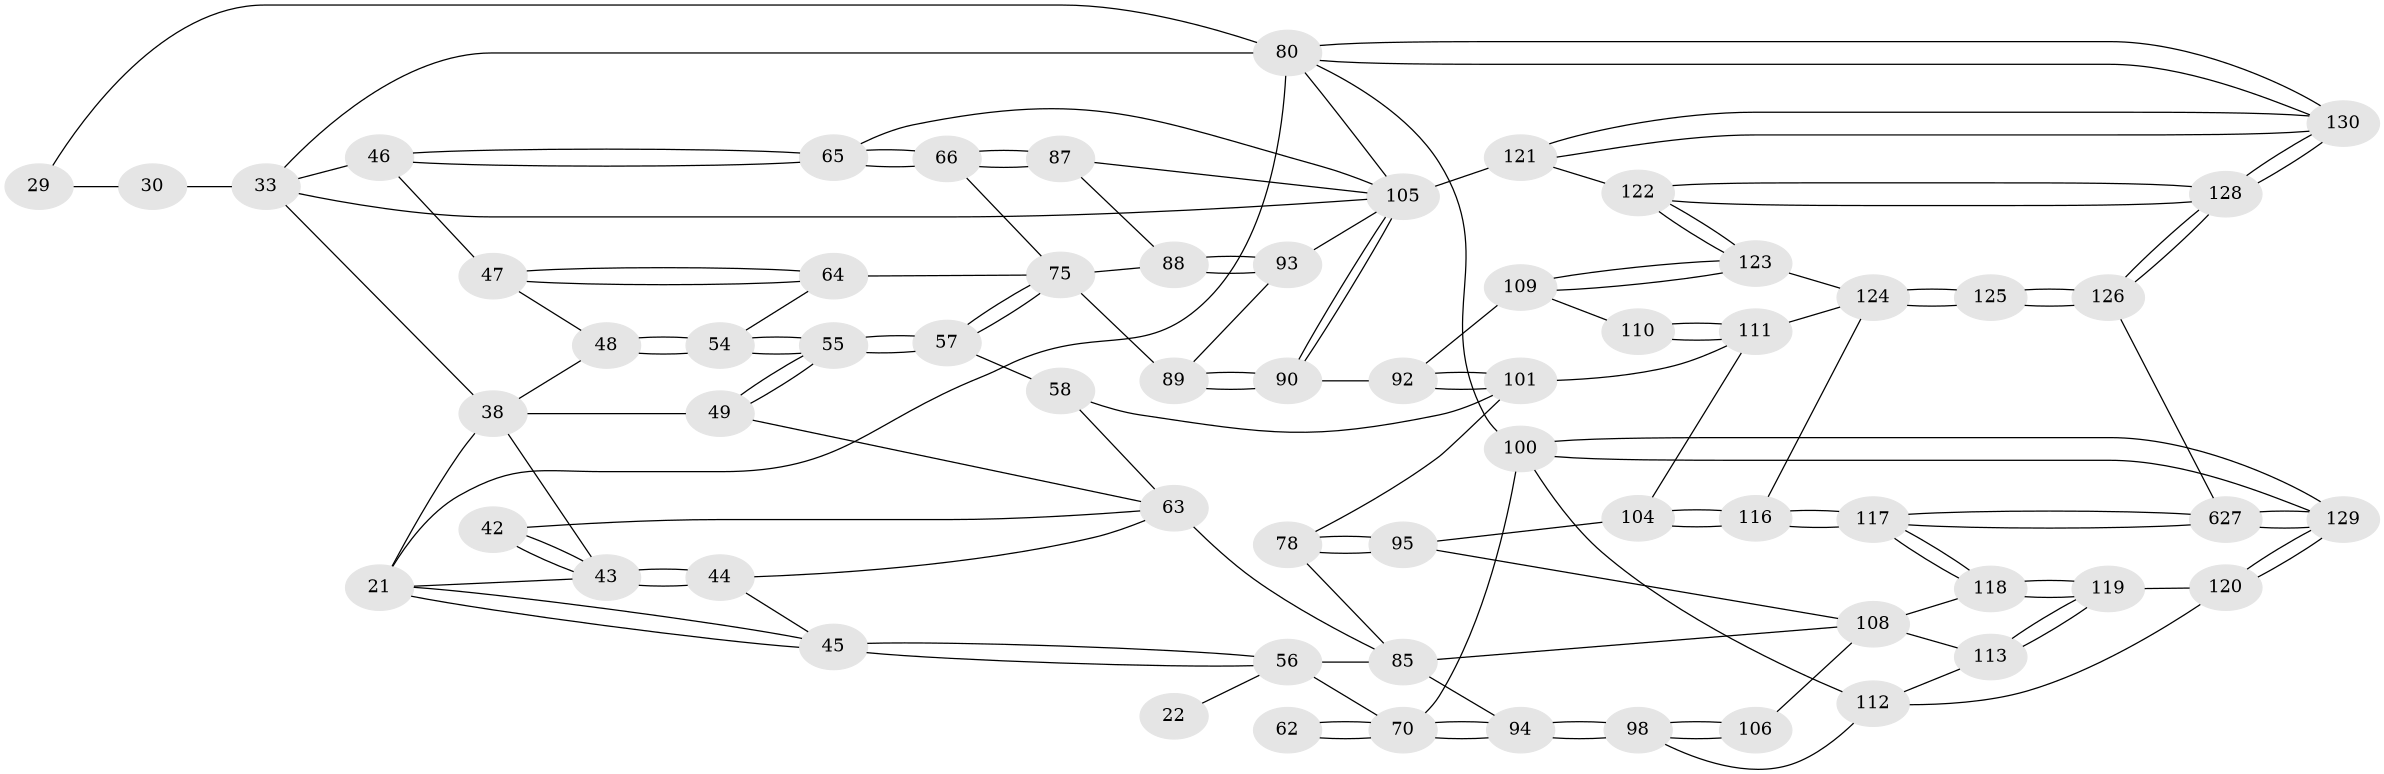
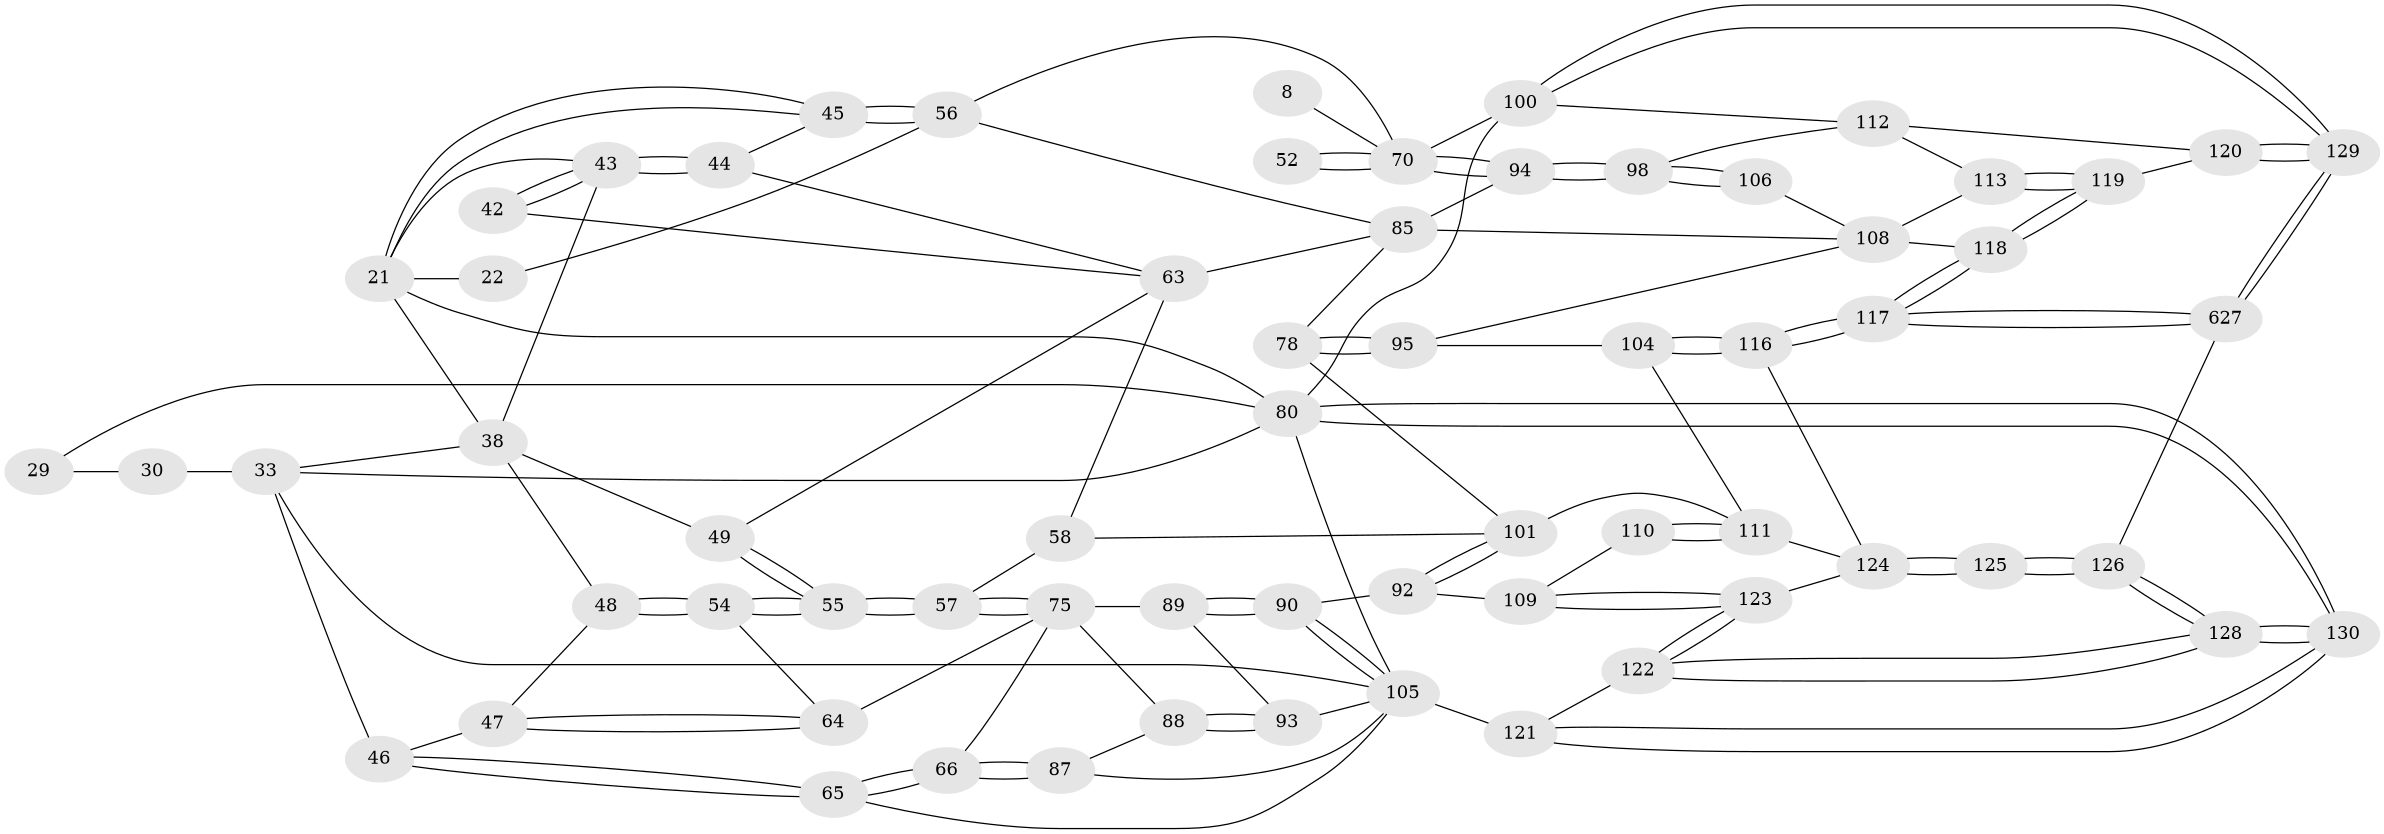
none -> (1288, 93)
none -> (437, 279)
(1288, 730) -> (1288, 161)
